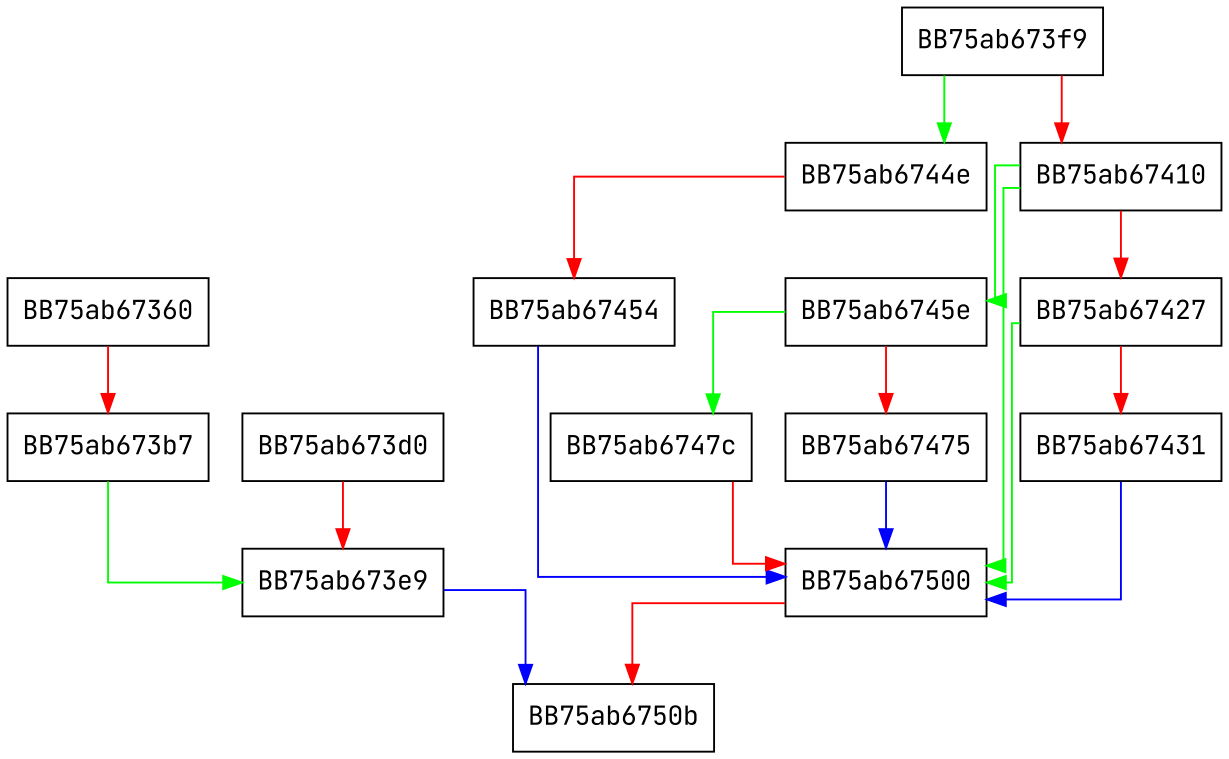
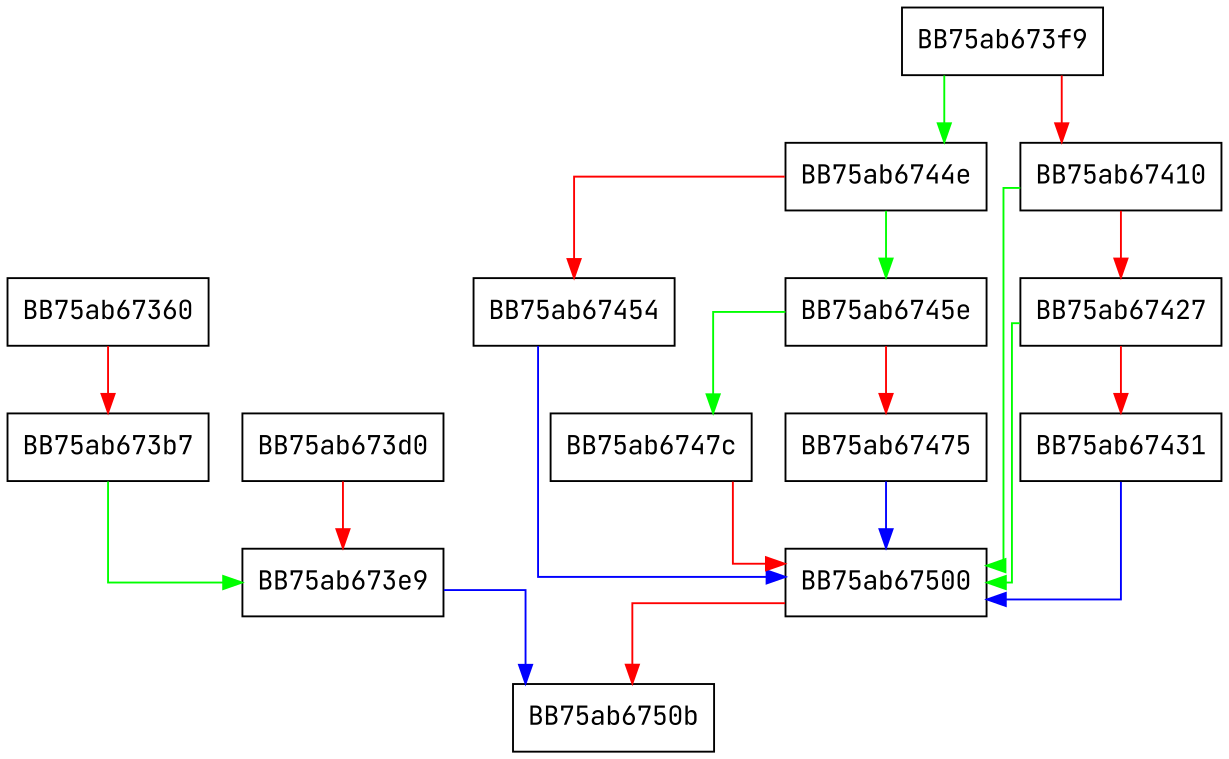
(995, 221) -> (886, 235)
